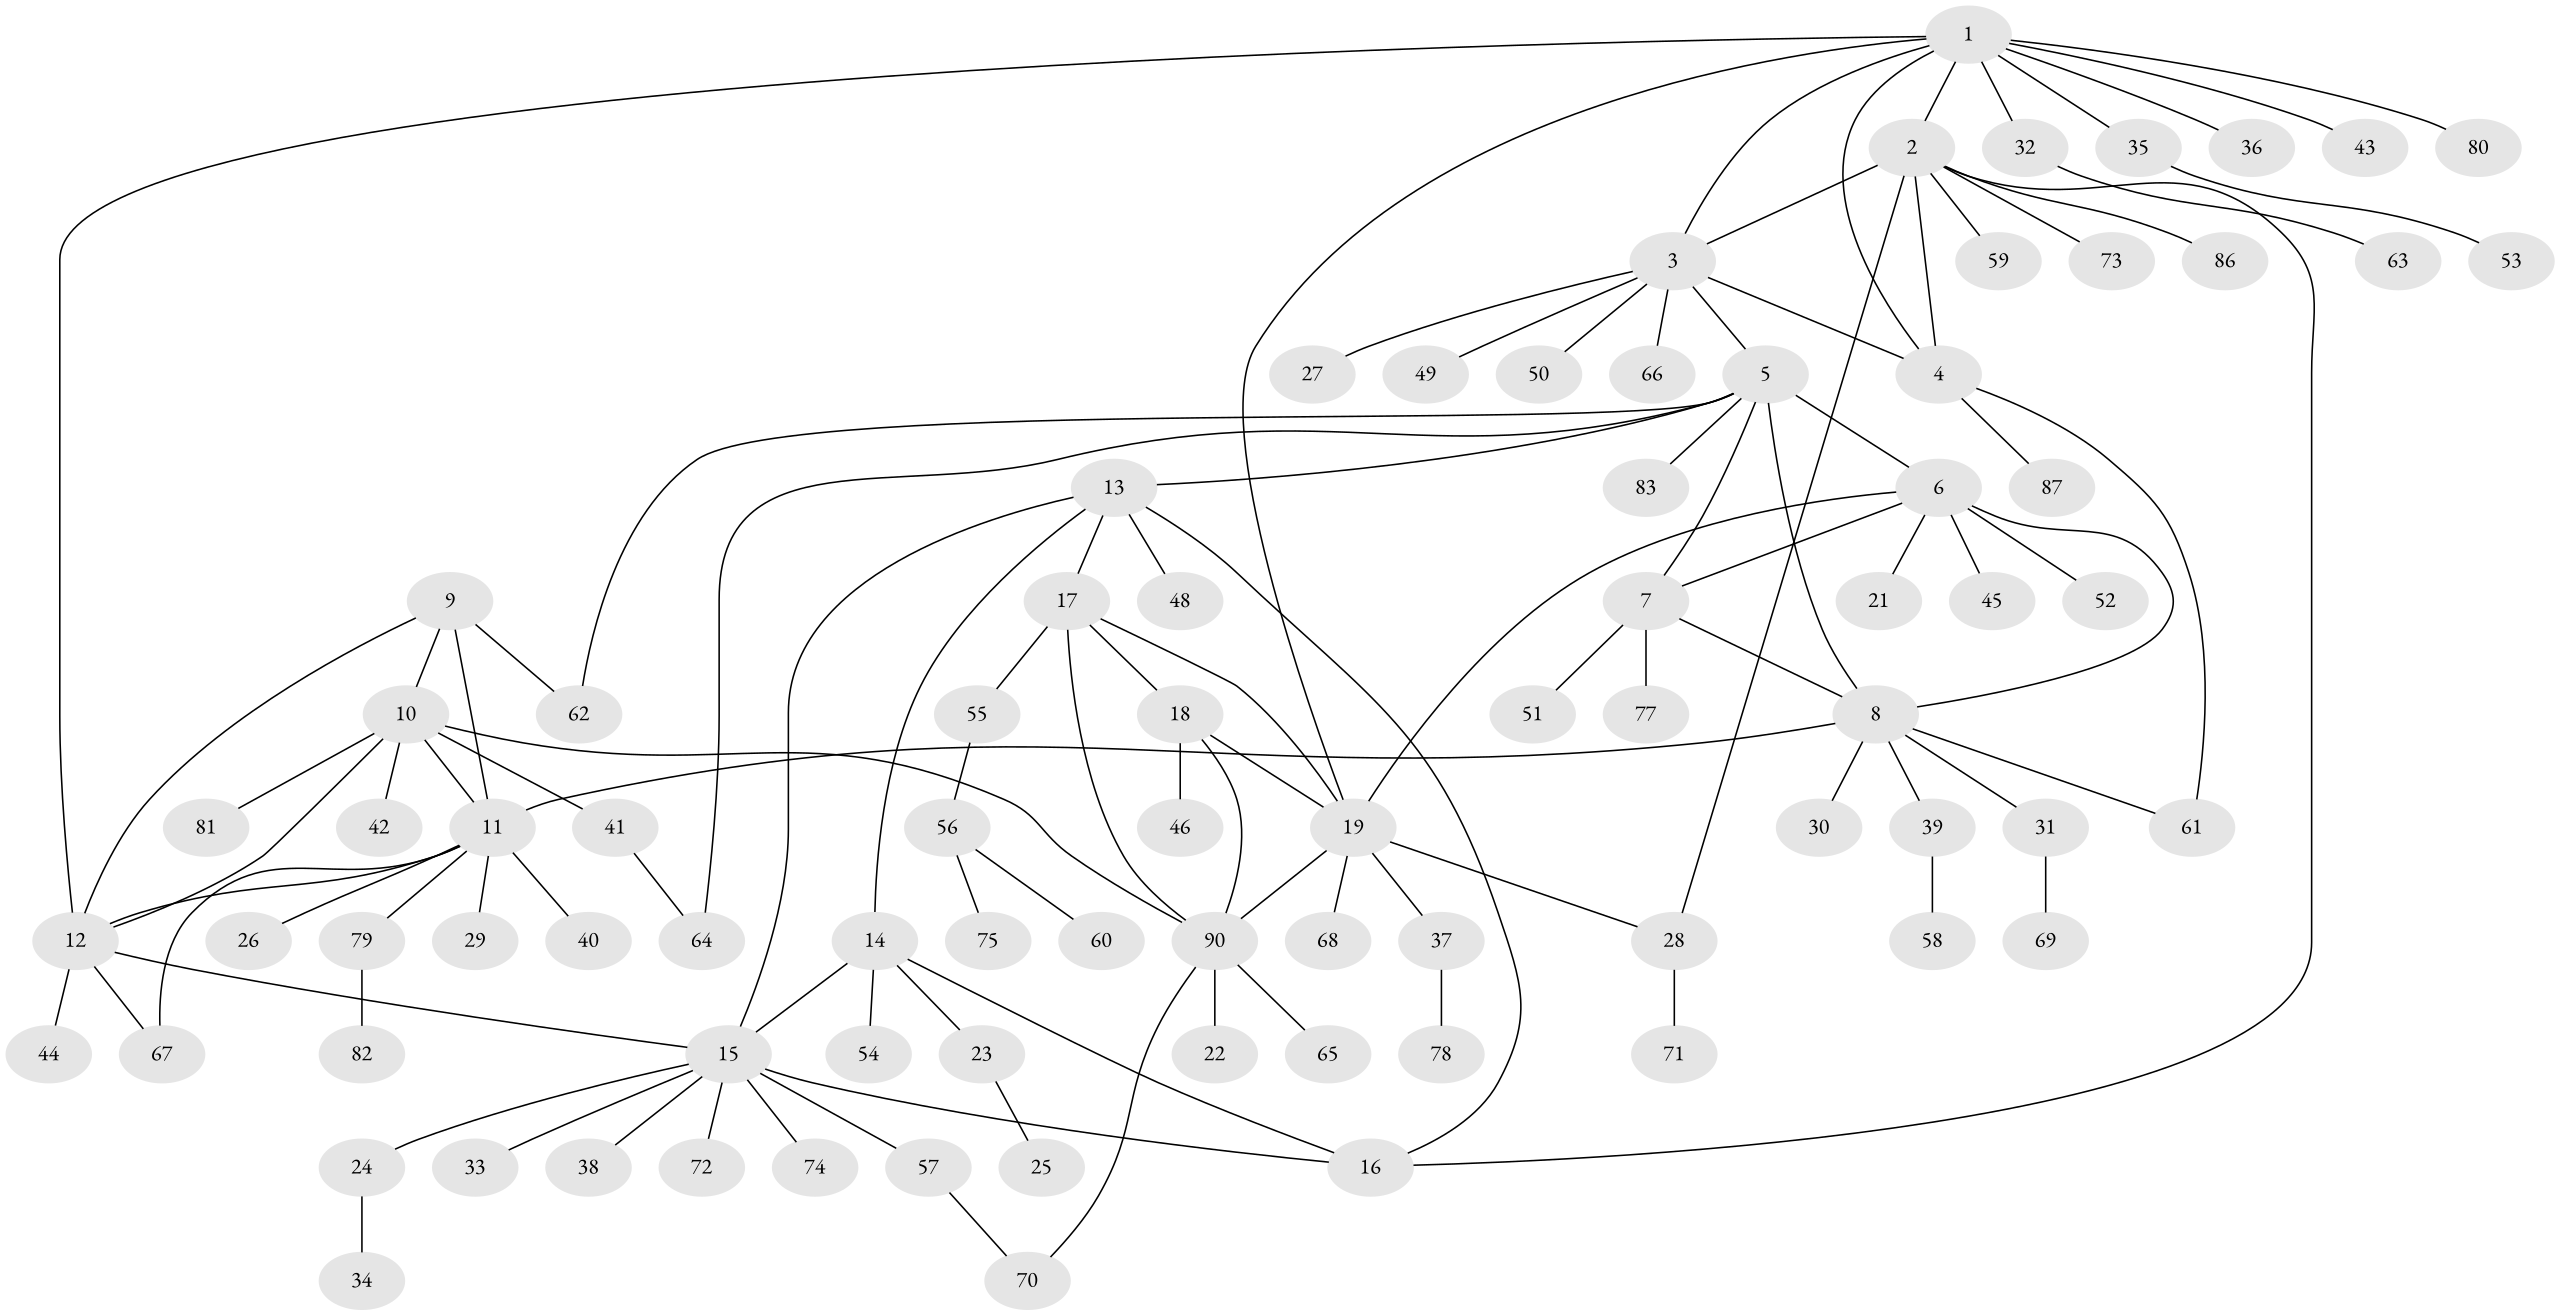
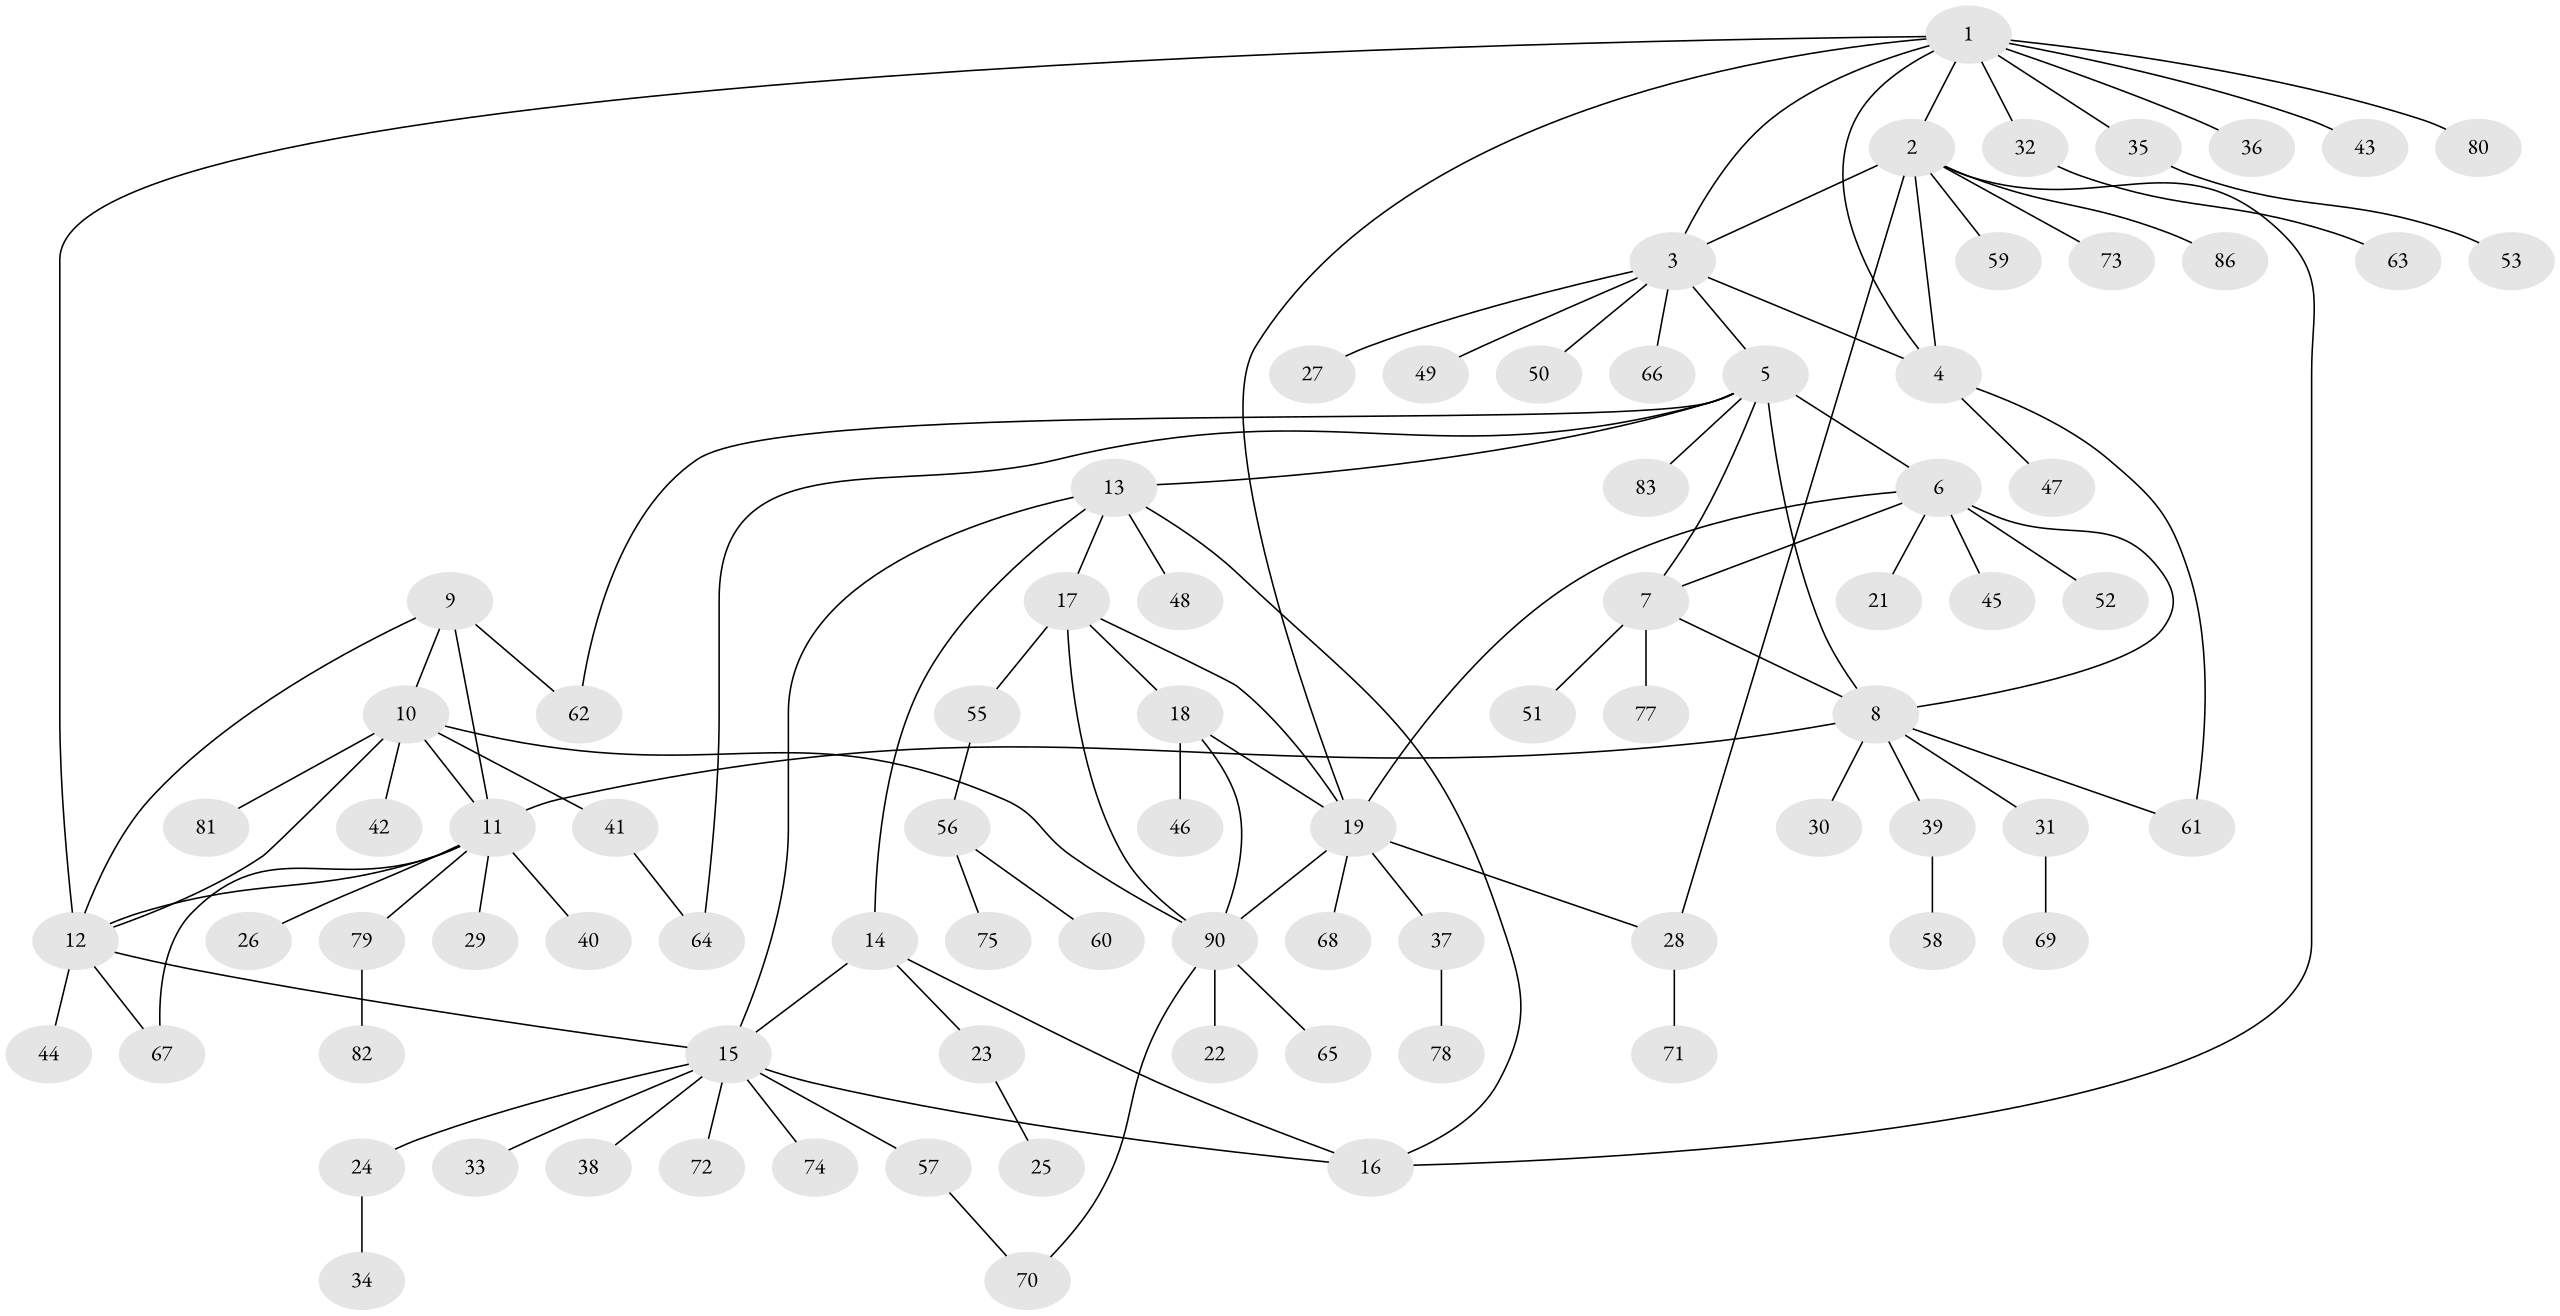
(2052, 488) -> (2052, 488)
(869, 1054) -> none
